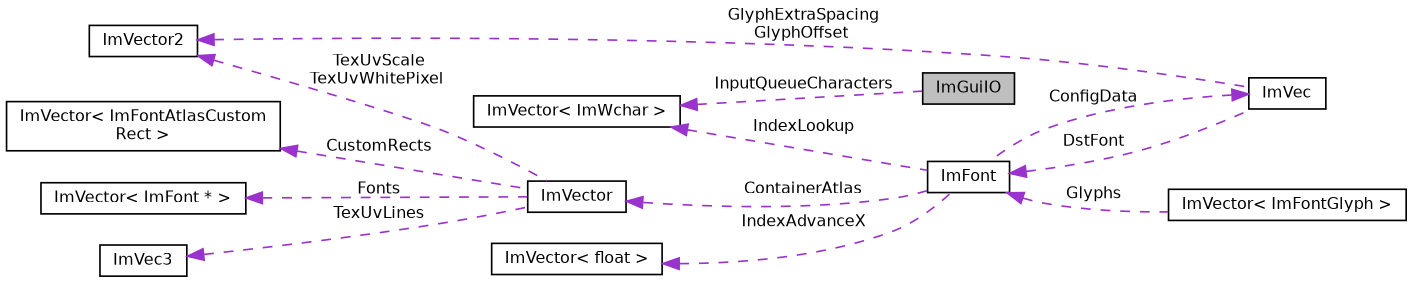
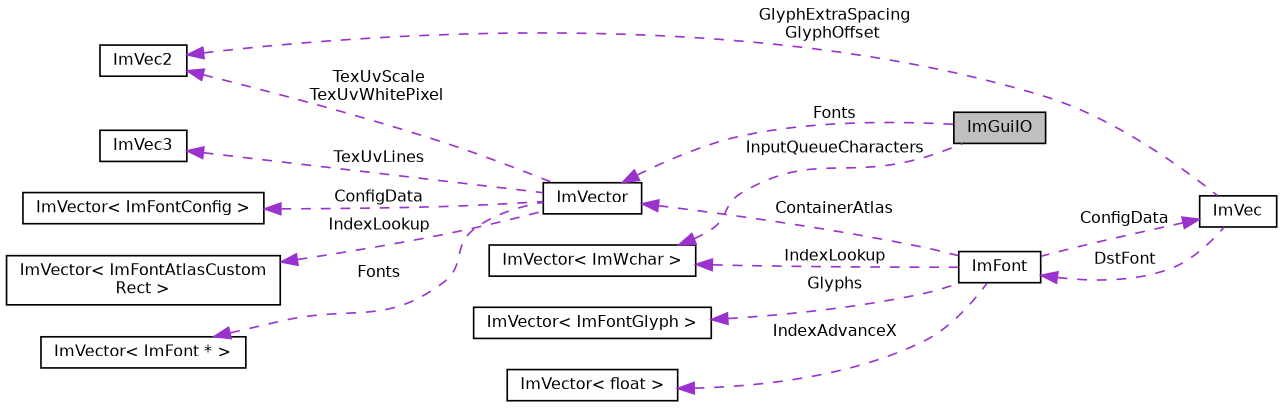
(143, 41) -> (143, 61)
none -> (791, 128)
(377, 147) -> (377, 225)
none -> (143, 208)
(1095, 209) -> (845, 307)
